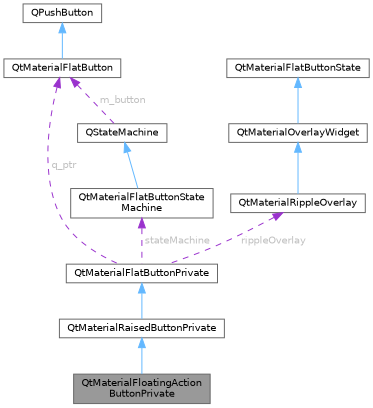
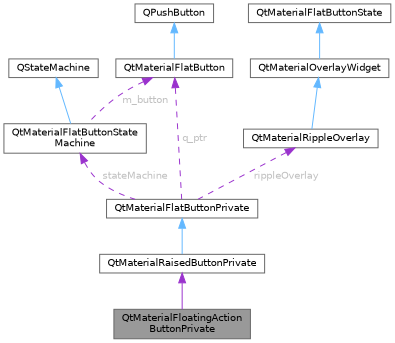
(96, 104) -> (113, 100)
(142, 361) -> (182, 296)
